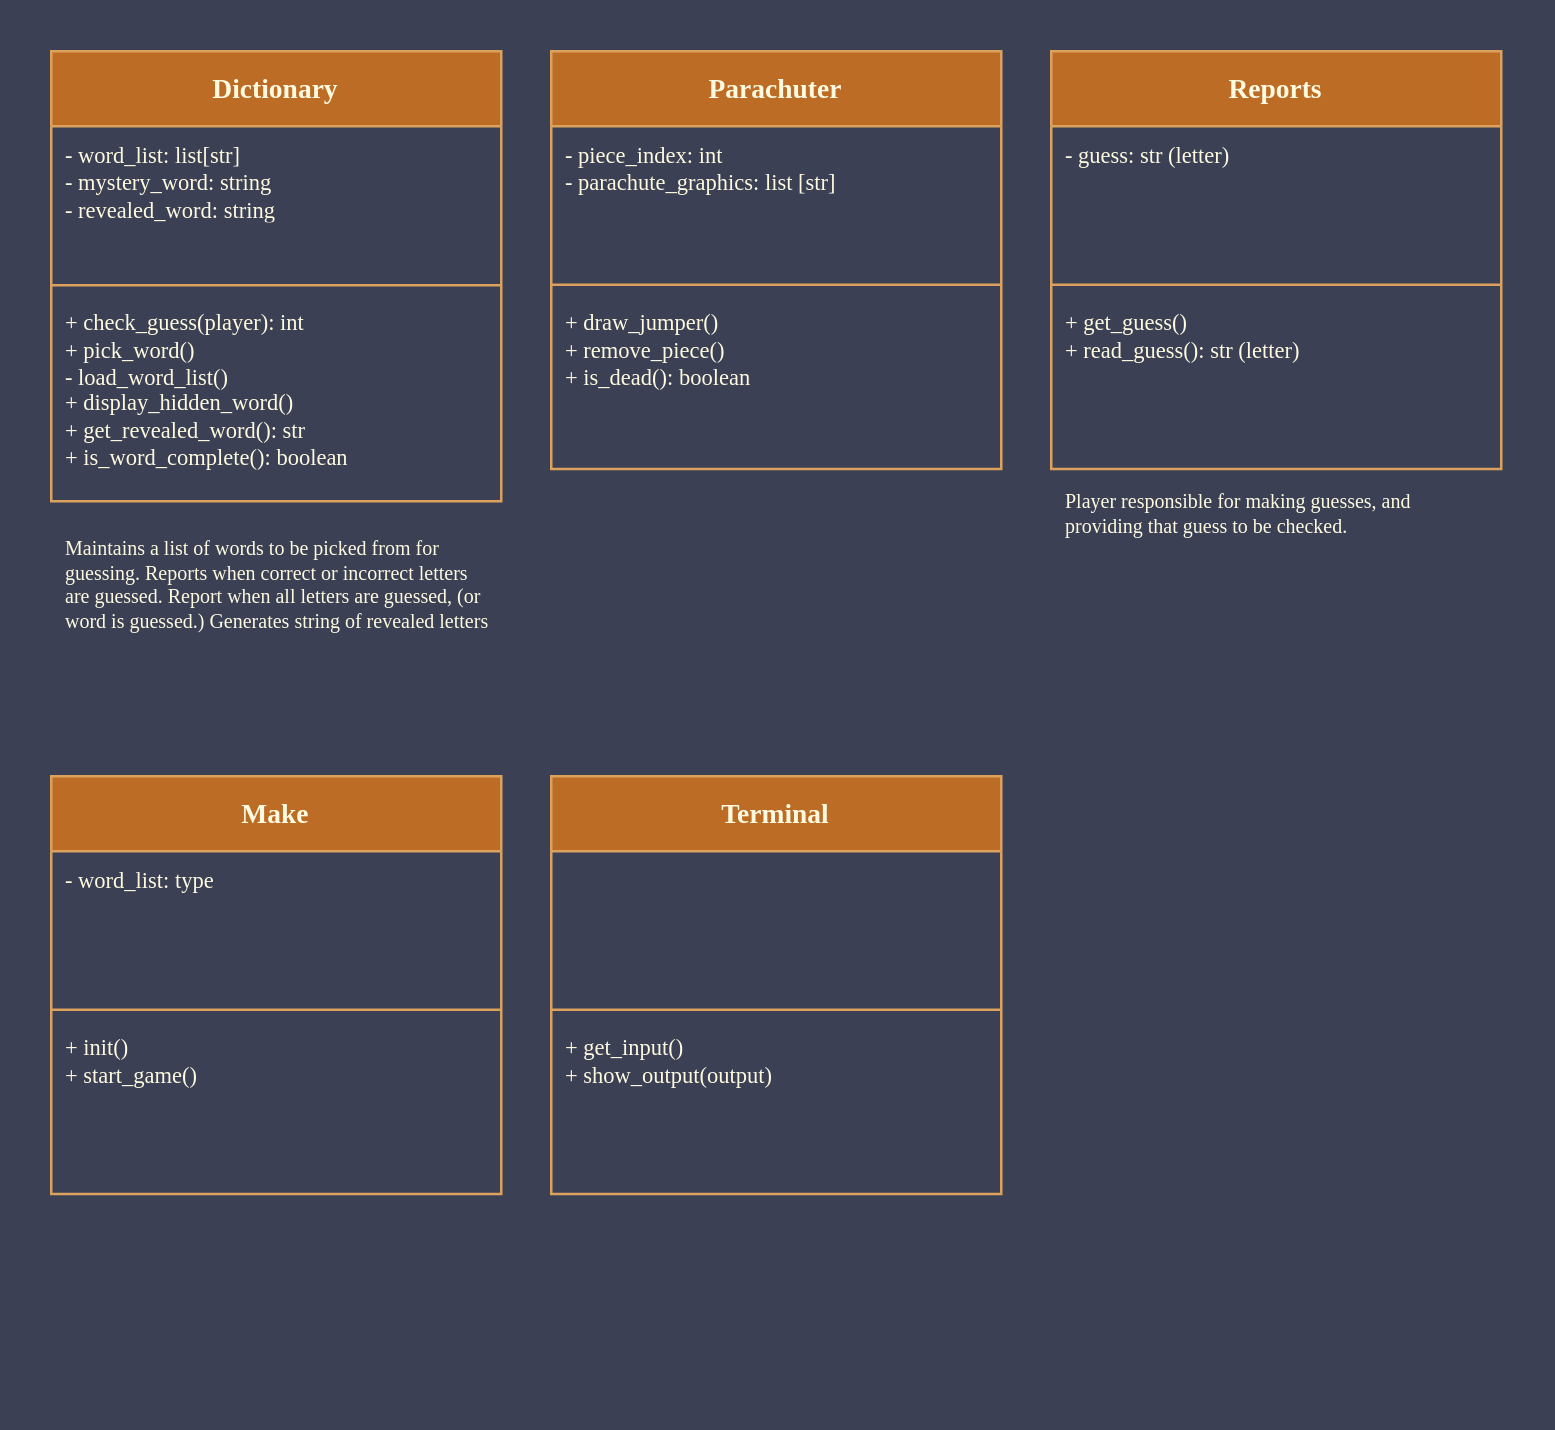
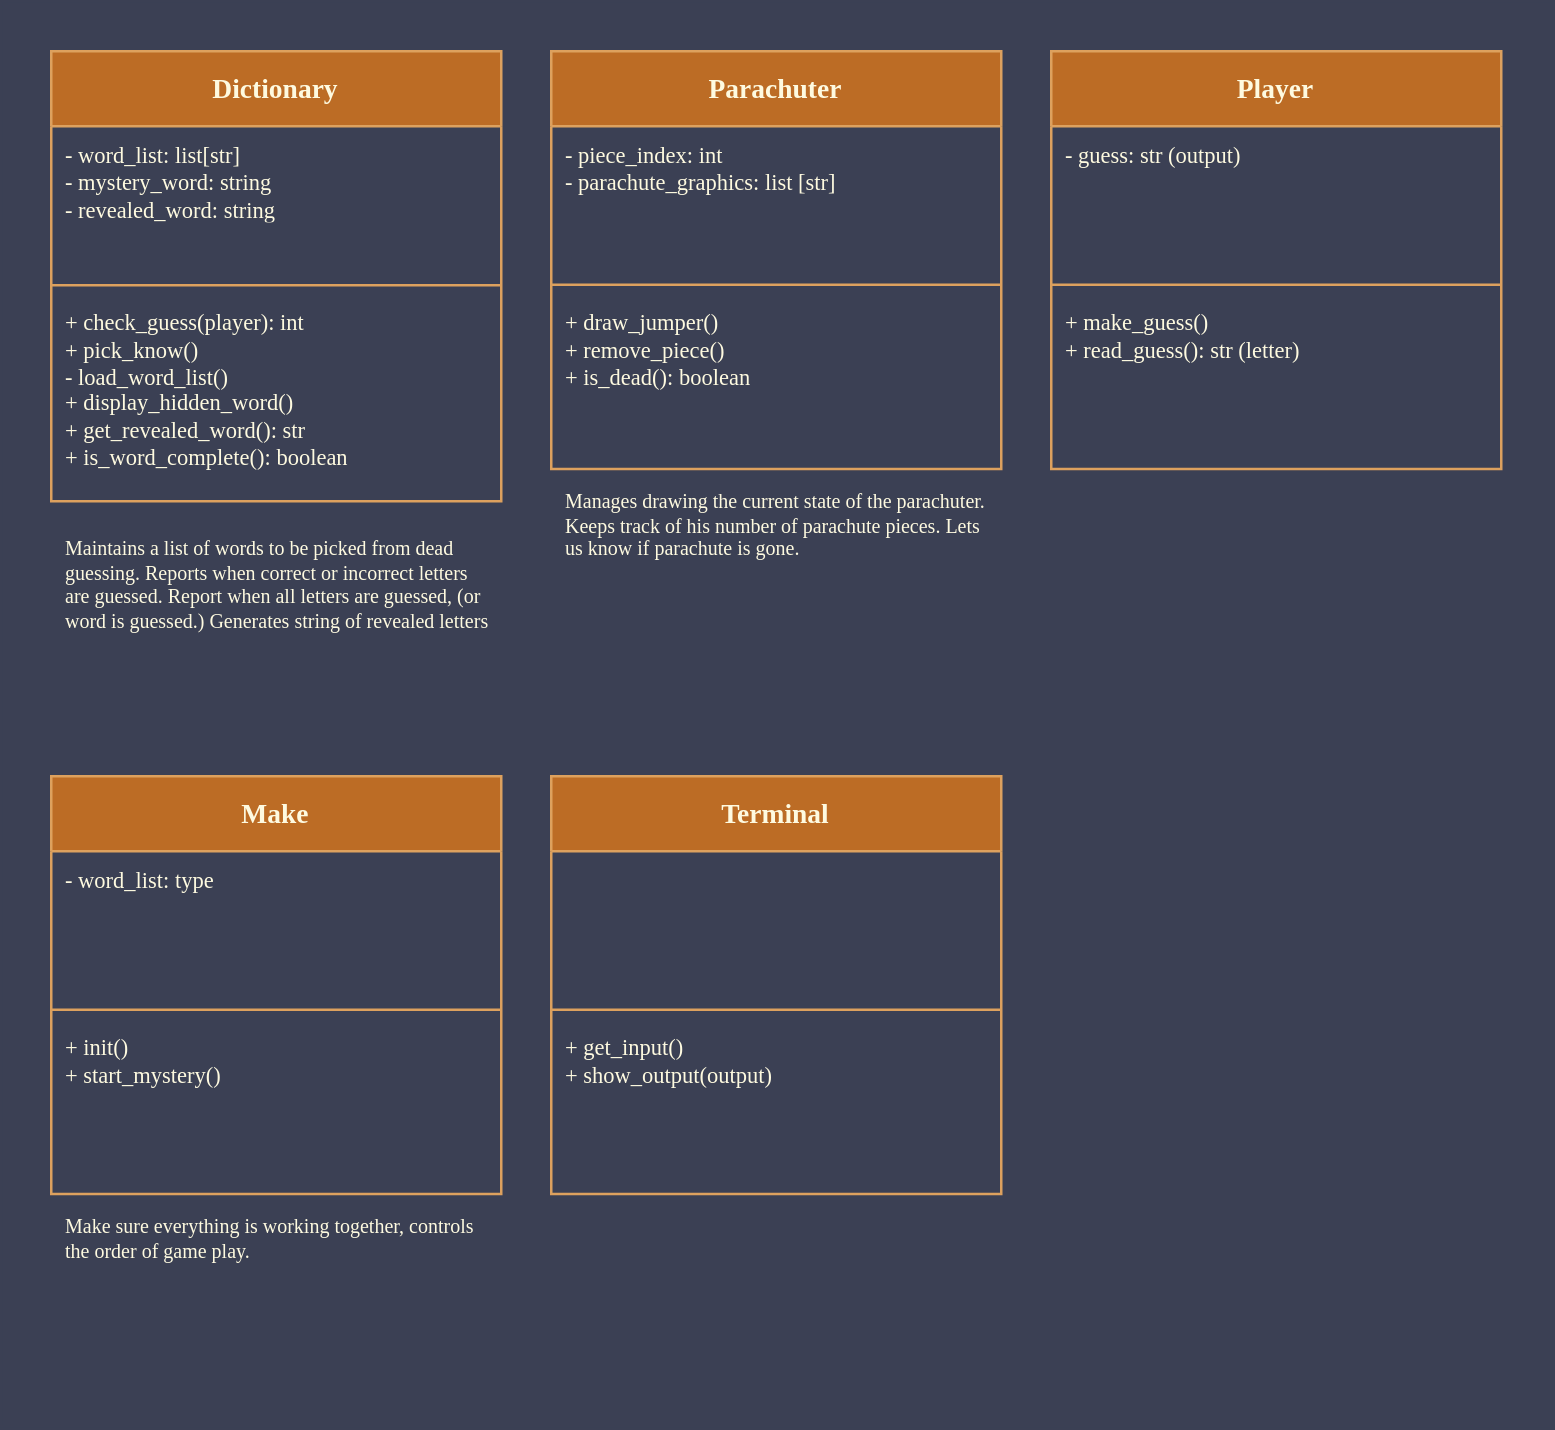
(1276, 89) -> (1276, 89)
(1184, 157) -> (1187, 157)
(1228, 338) -> (1228, 338)
(231, 392) -> (231, 392)
none -> (776, 566)
(1276, 566) -> none
(279, 599) -> (279, 599)
(152, 1063) -> (170, 1063)
none -> (276, 1291)
